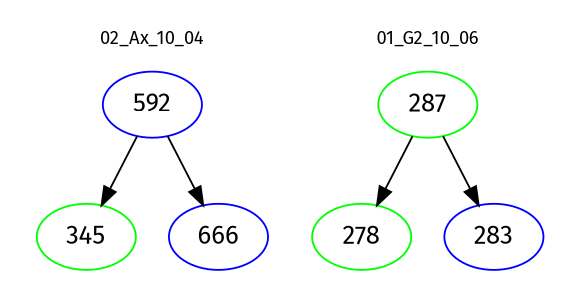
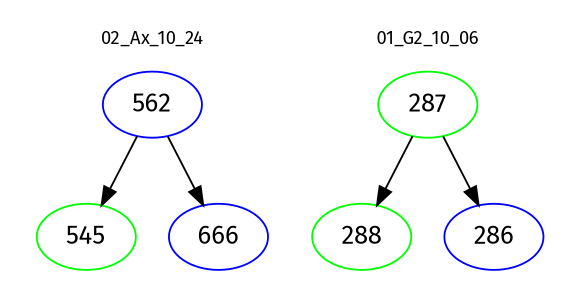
(152, 39) -> (152, 39)
(152, 105) -> (152, 105)
(86, 237) -> (86, 237)
(362, 237) -> (362, 237)
(494, 237) -> (494, 237)
